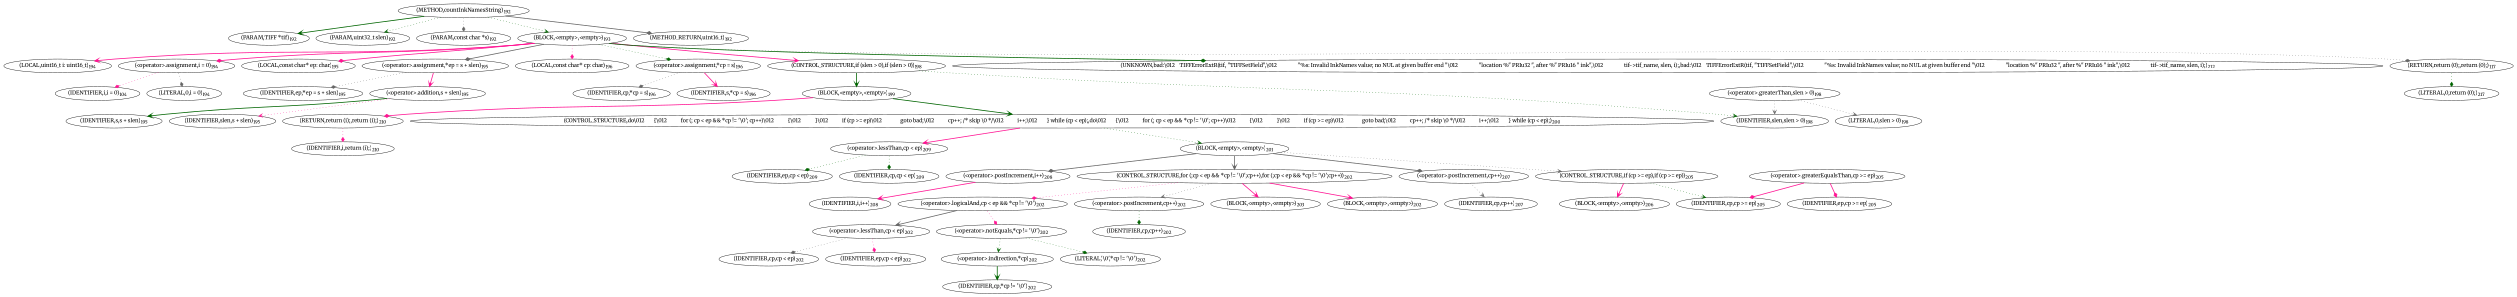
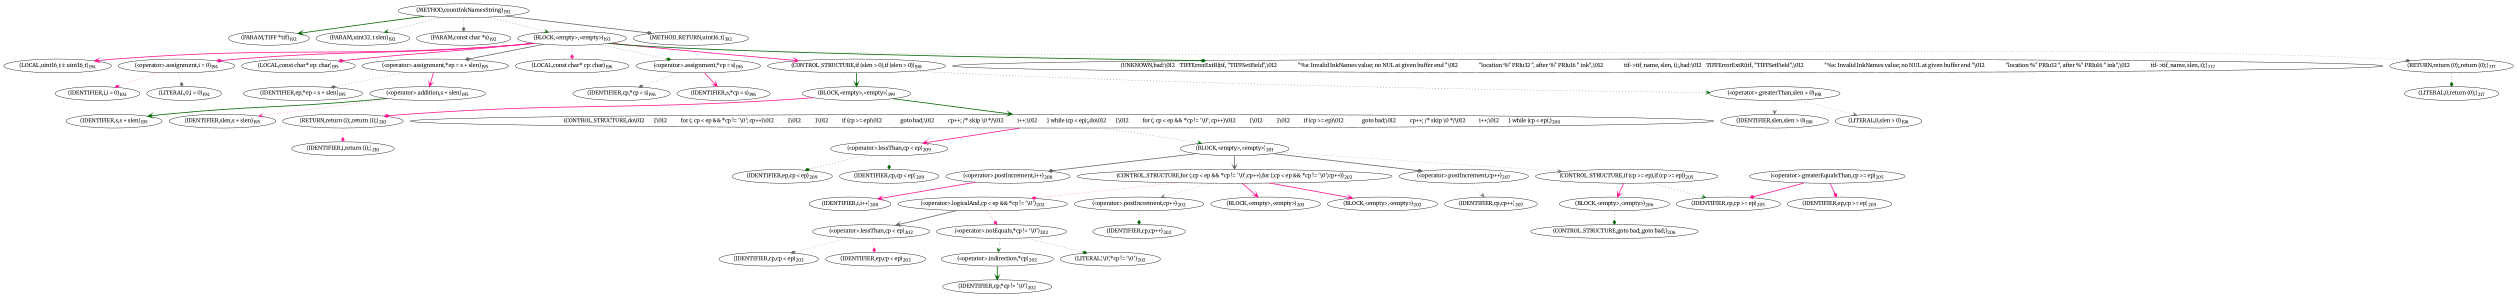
(2492, 65) -> (2492, 65)
(1326, 91) -> (1311, 85)
none -> (1614, 232)
